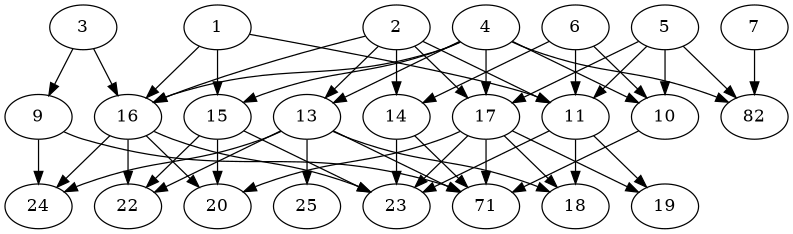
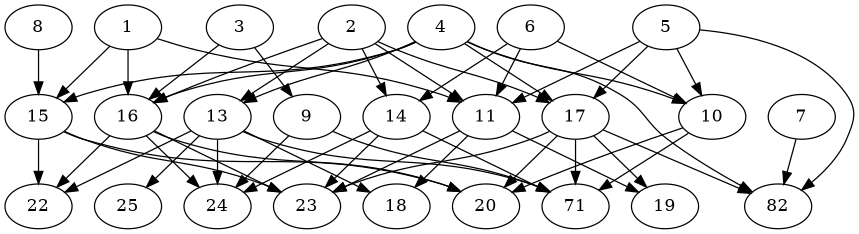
none -> (39, 27)
none -> (336, 148)
none -> (603, 156)
(526, 157) -> (671, 159)
